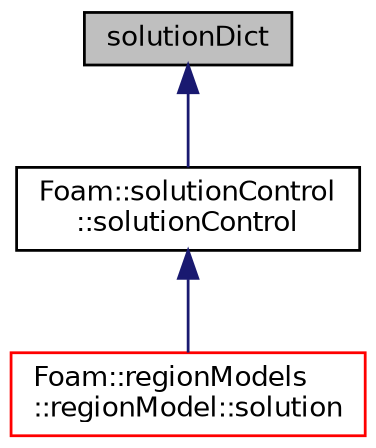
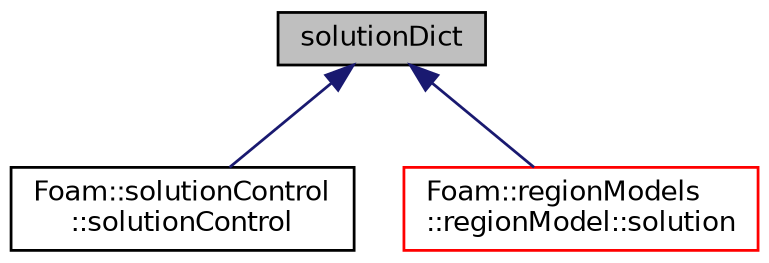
(188, 316) -> (483, 125)
